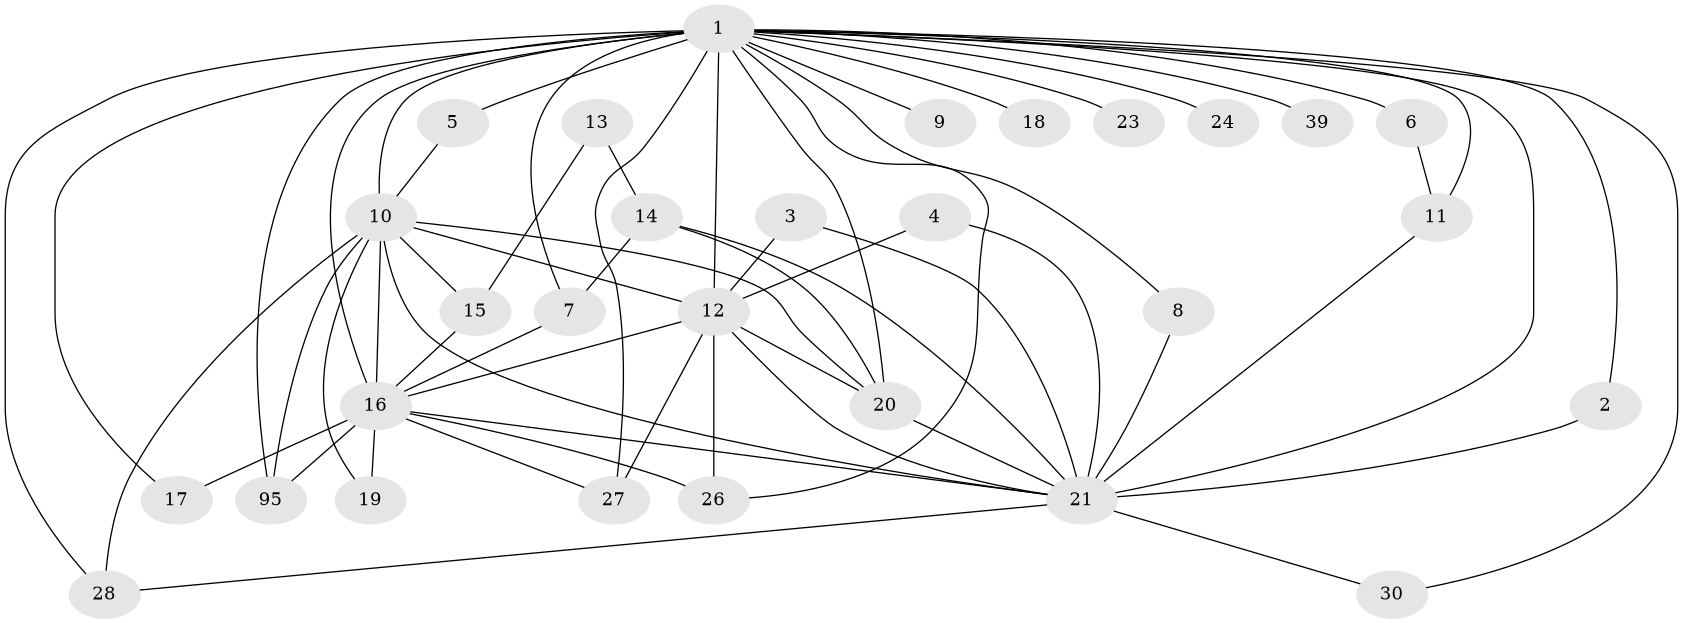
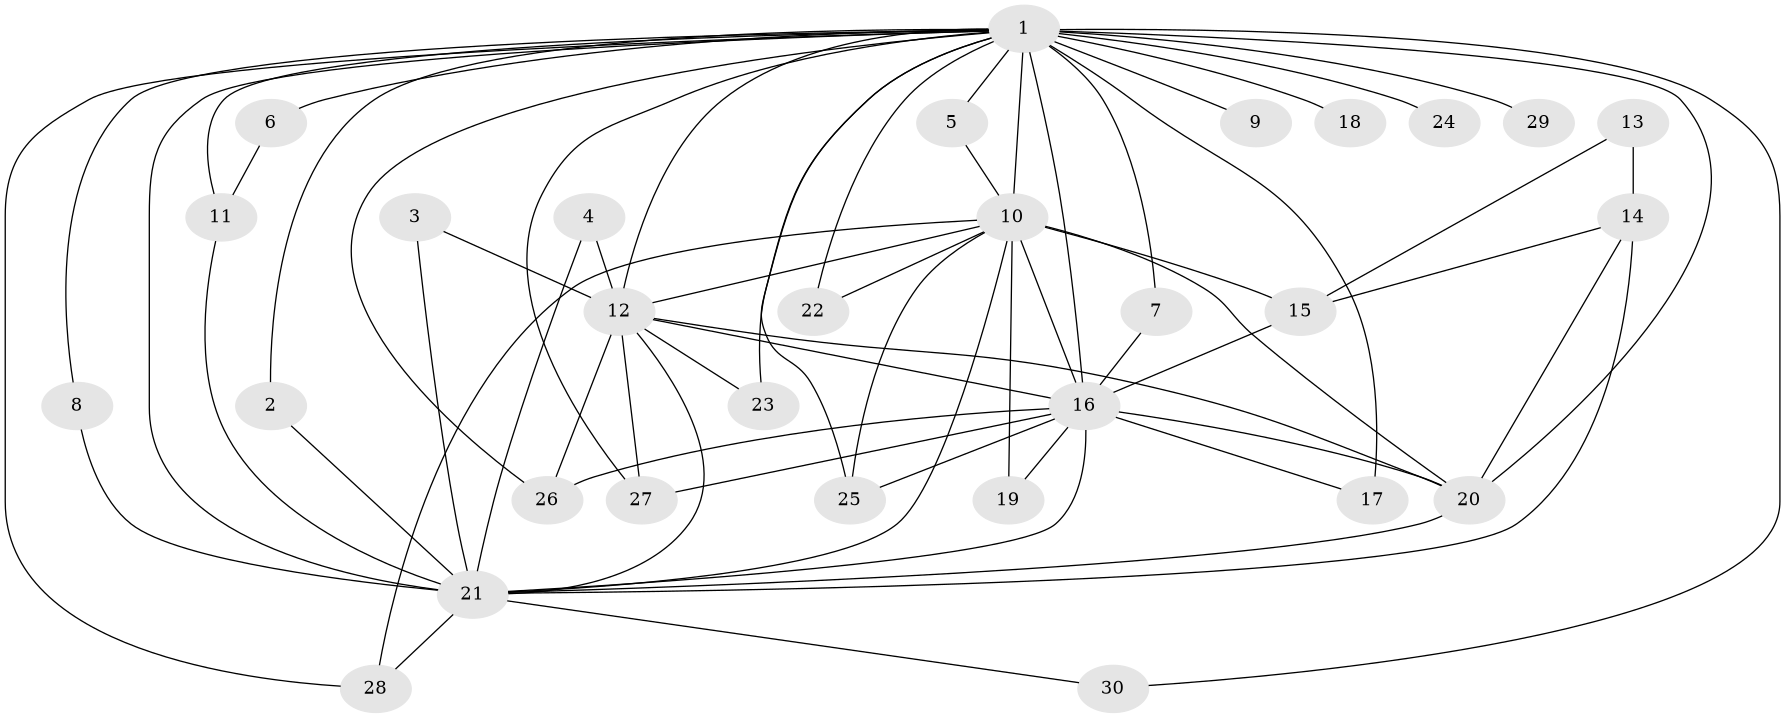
(1318, 123) -> (1539, 123)
(608, 265) -> (1467, 265)
none -> (813, 312)
none -> (692, 359)
none -> (1282, 441)
(271, 500) -> (850, 500)
